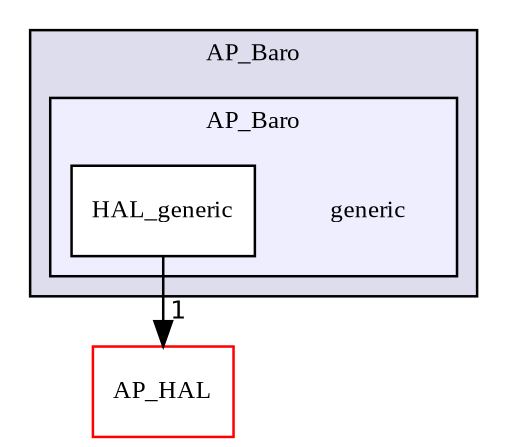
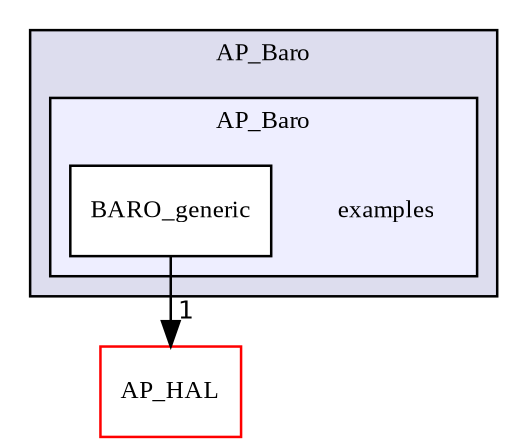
(163, 211) -> (171, 211)
(369, 211) -> (387, 211)
